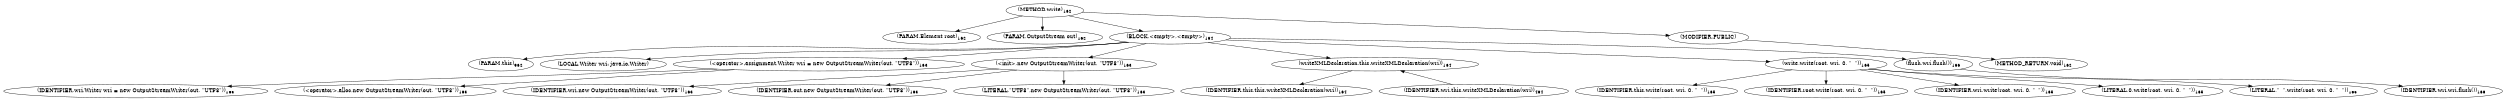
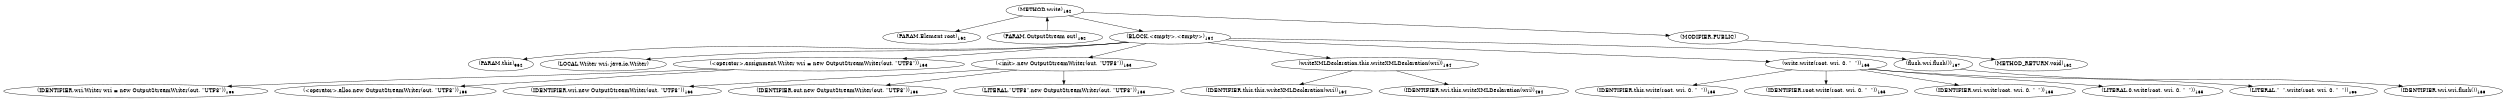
(1042, 22) -> (1047, 26)
(1956, 64) -> (1956, 64)
(1428, 78) -> (1421, 77)
